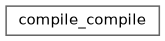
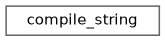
(83, 21) -> (83, 21)
